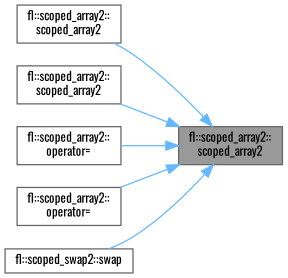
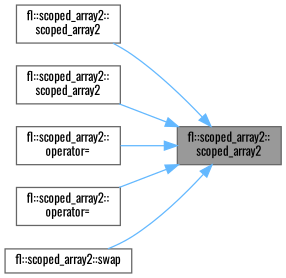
(69, 261) -> (68, 261)
